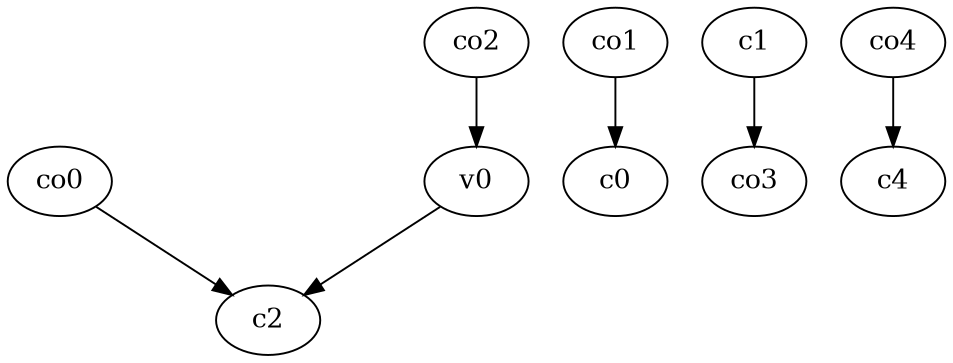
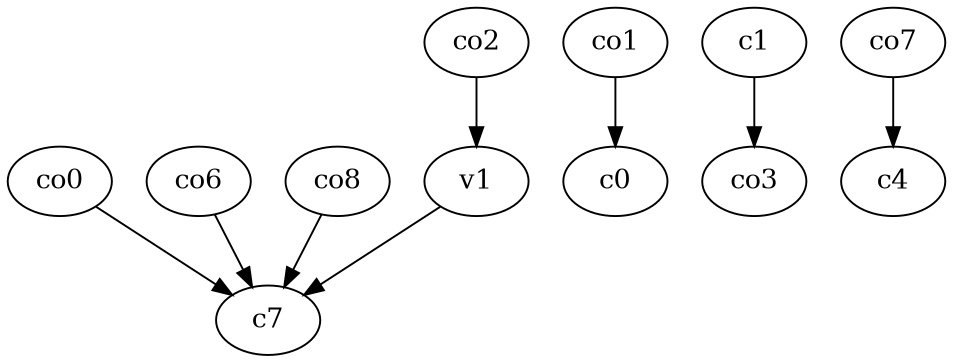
(893, 42) -> (893, 42)
none -> (199, 181)
none -> (338, 181)
(477, 181) -> (477, 181)
(268, 320) -> (268, 320)
